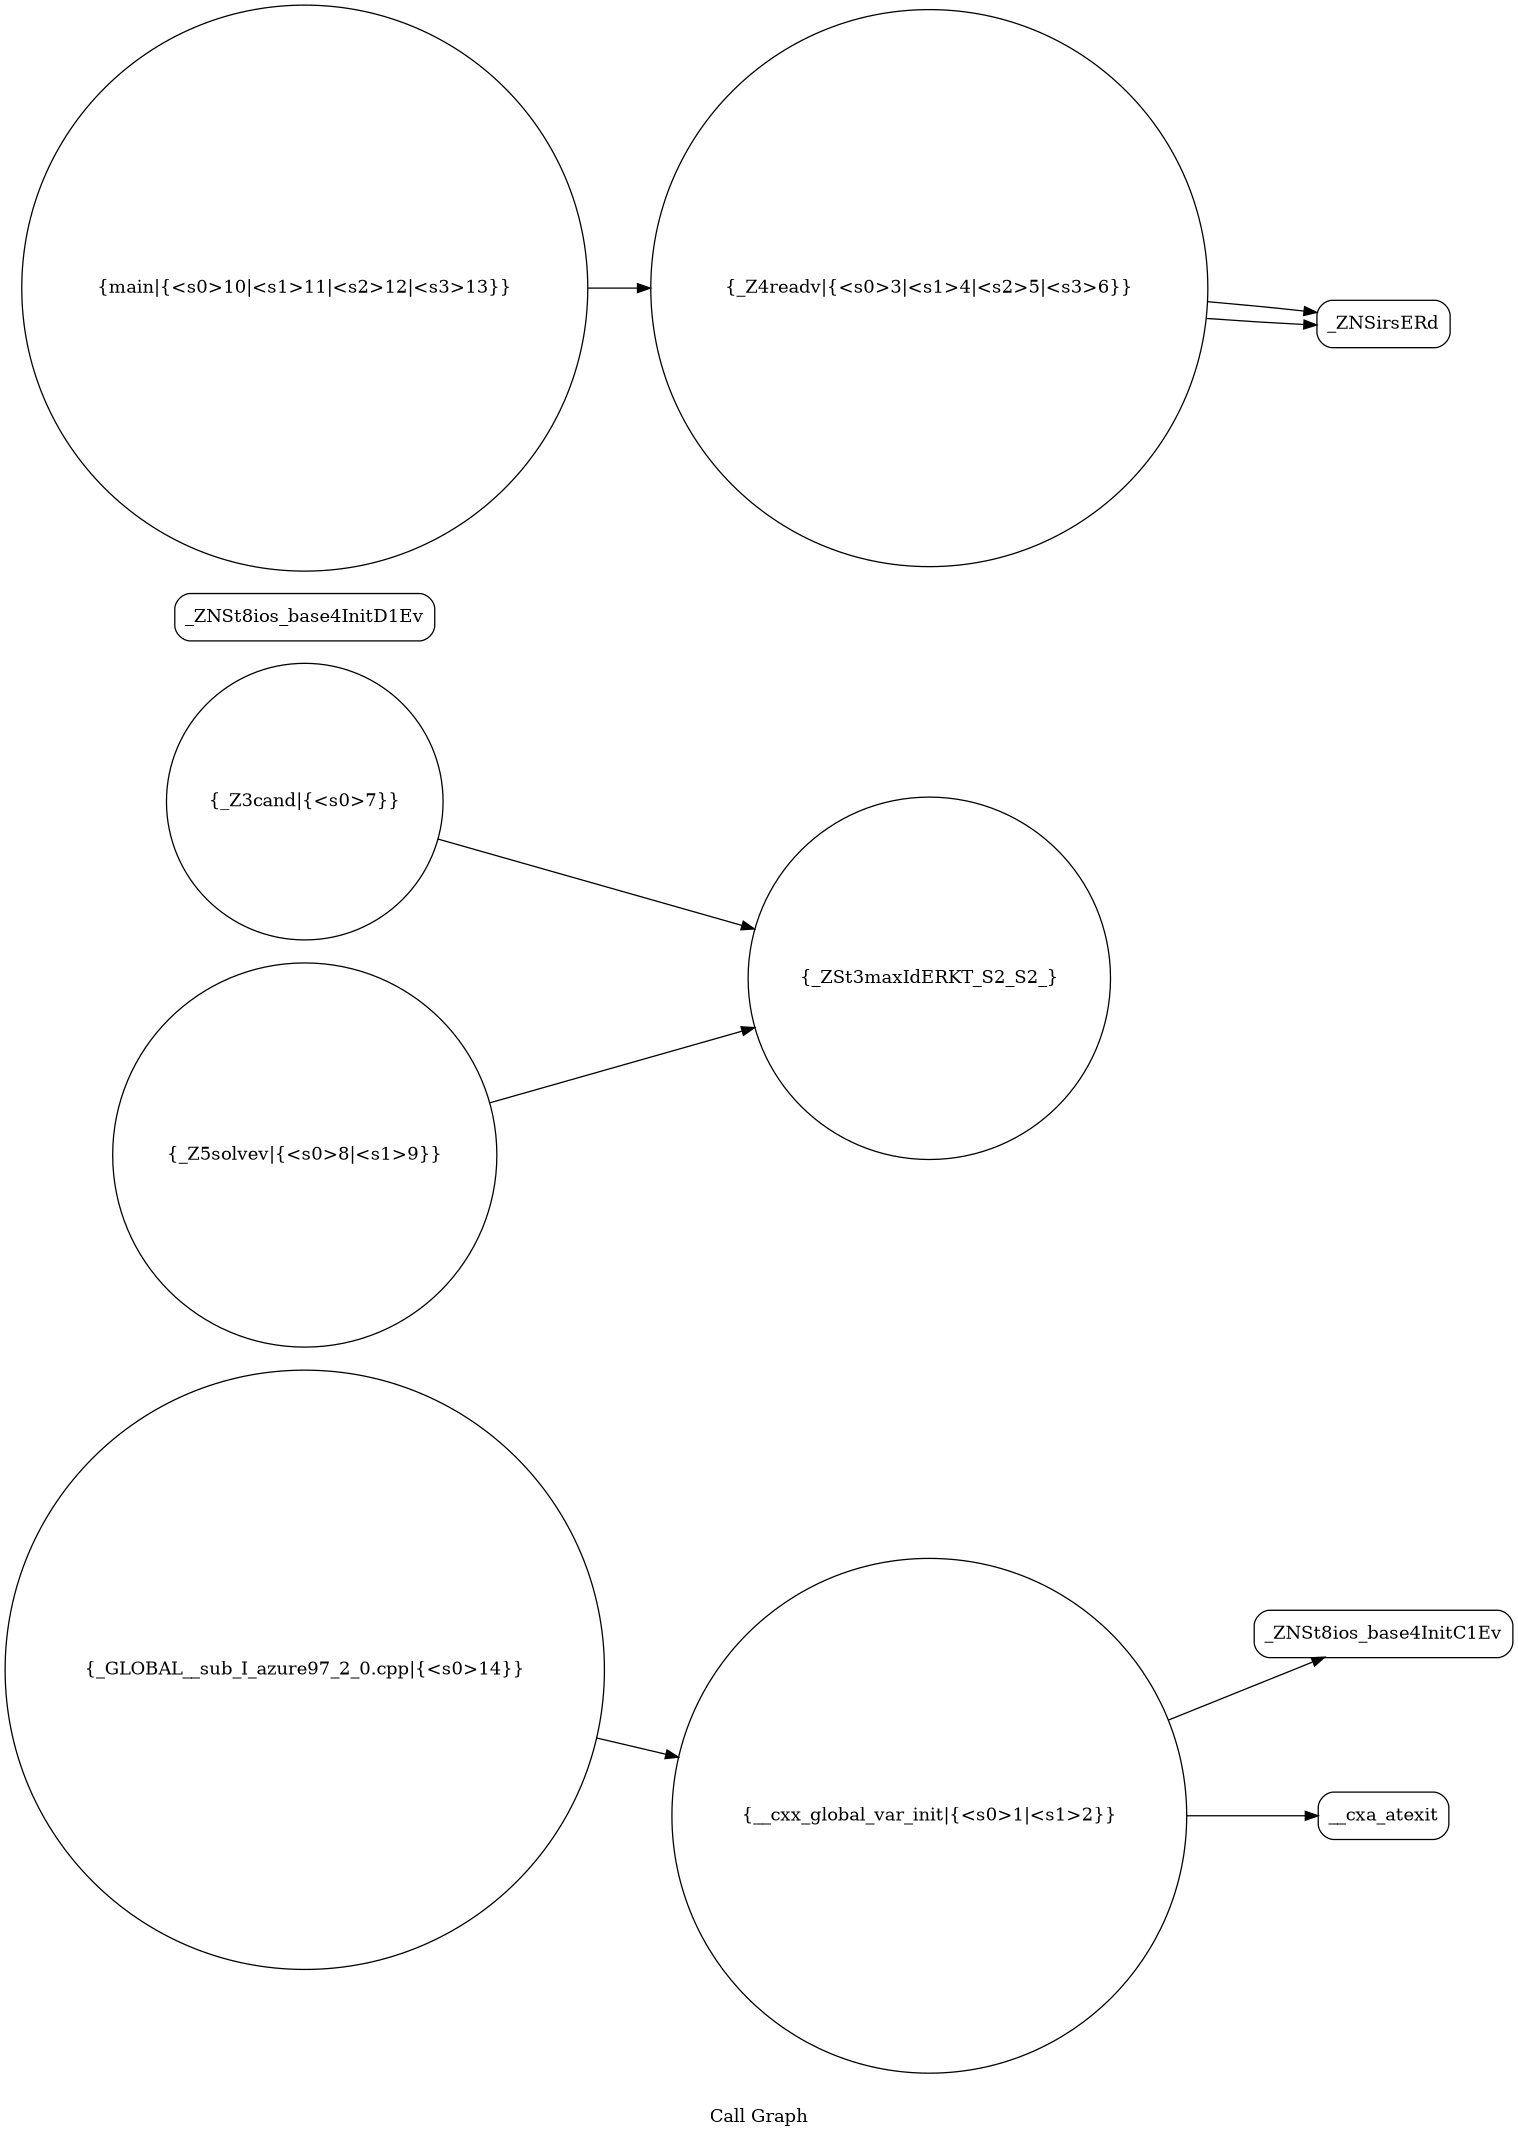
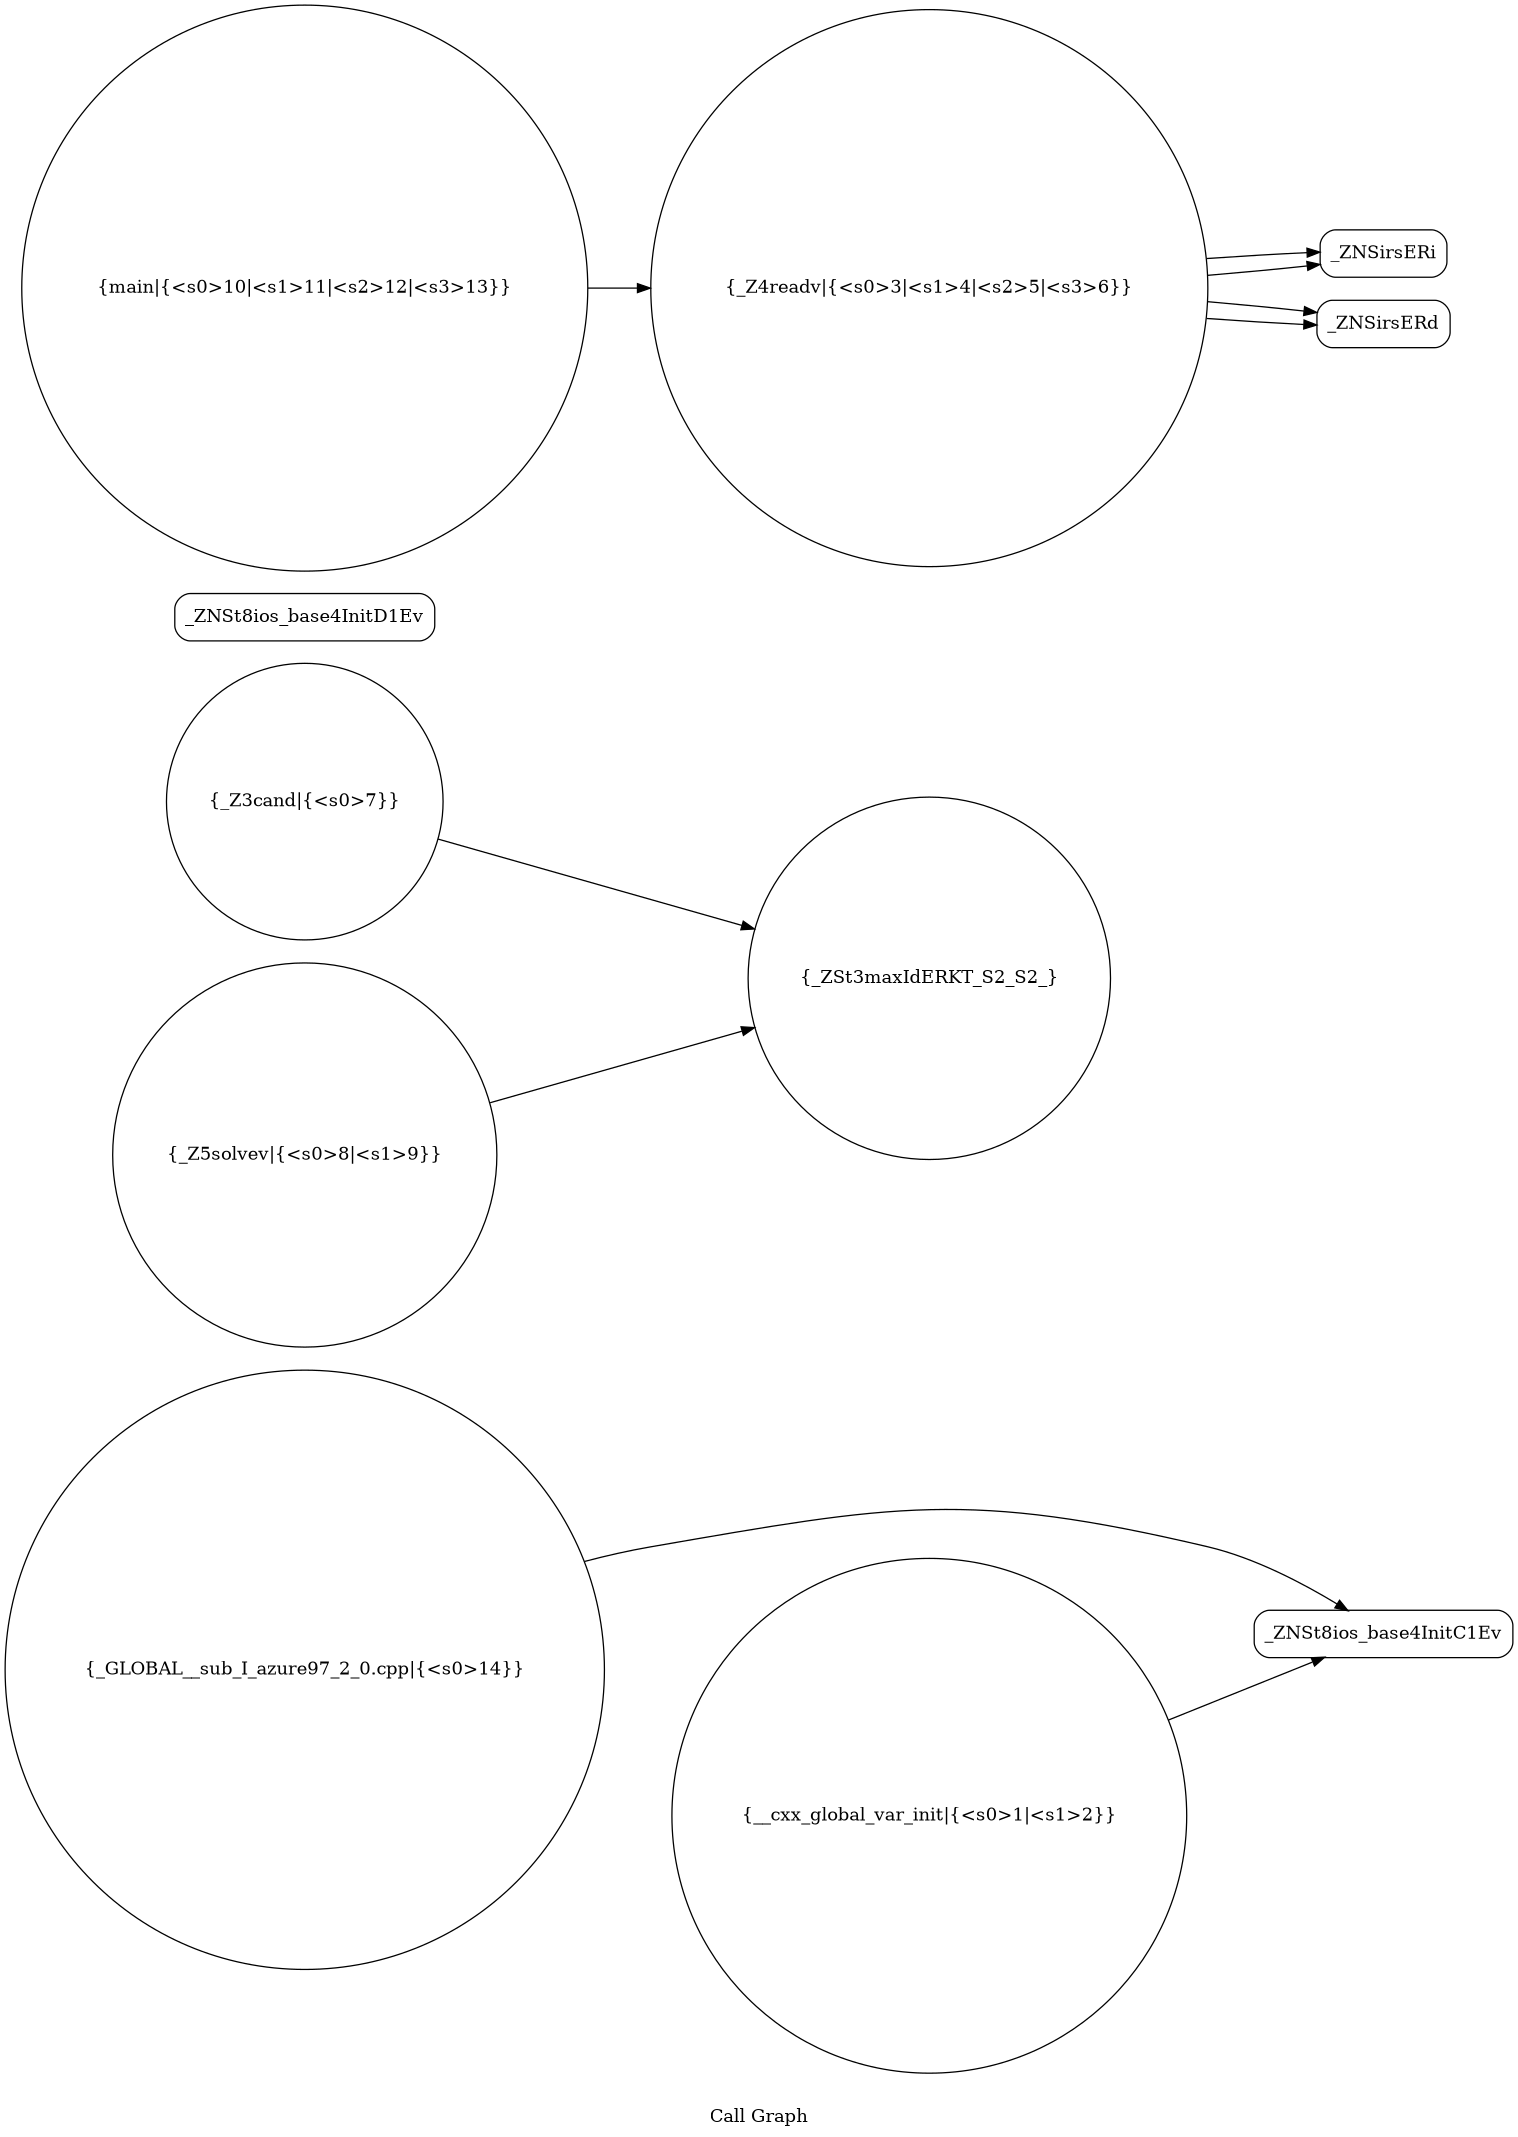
none -> (1384, 254)
(631, 1746) -> (967, 1510)
(1384, 1816) -> none
